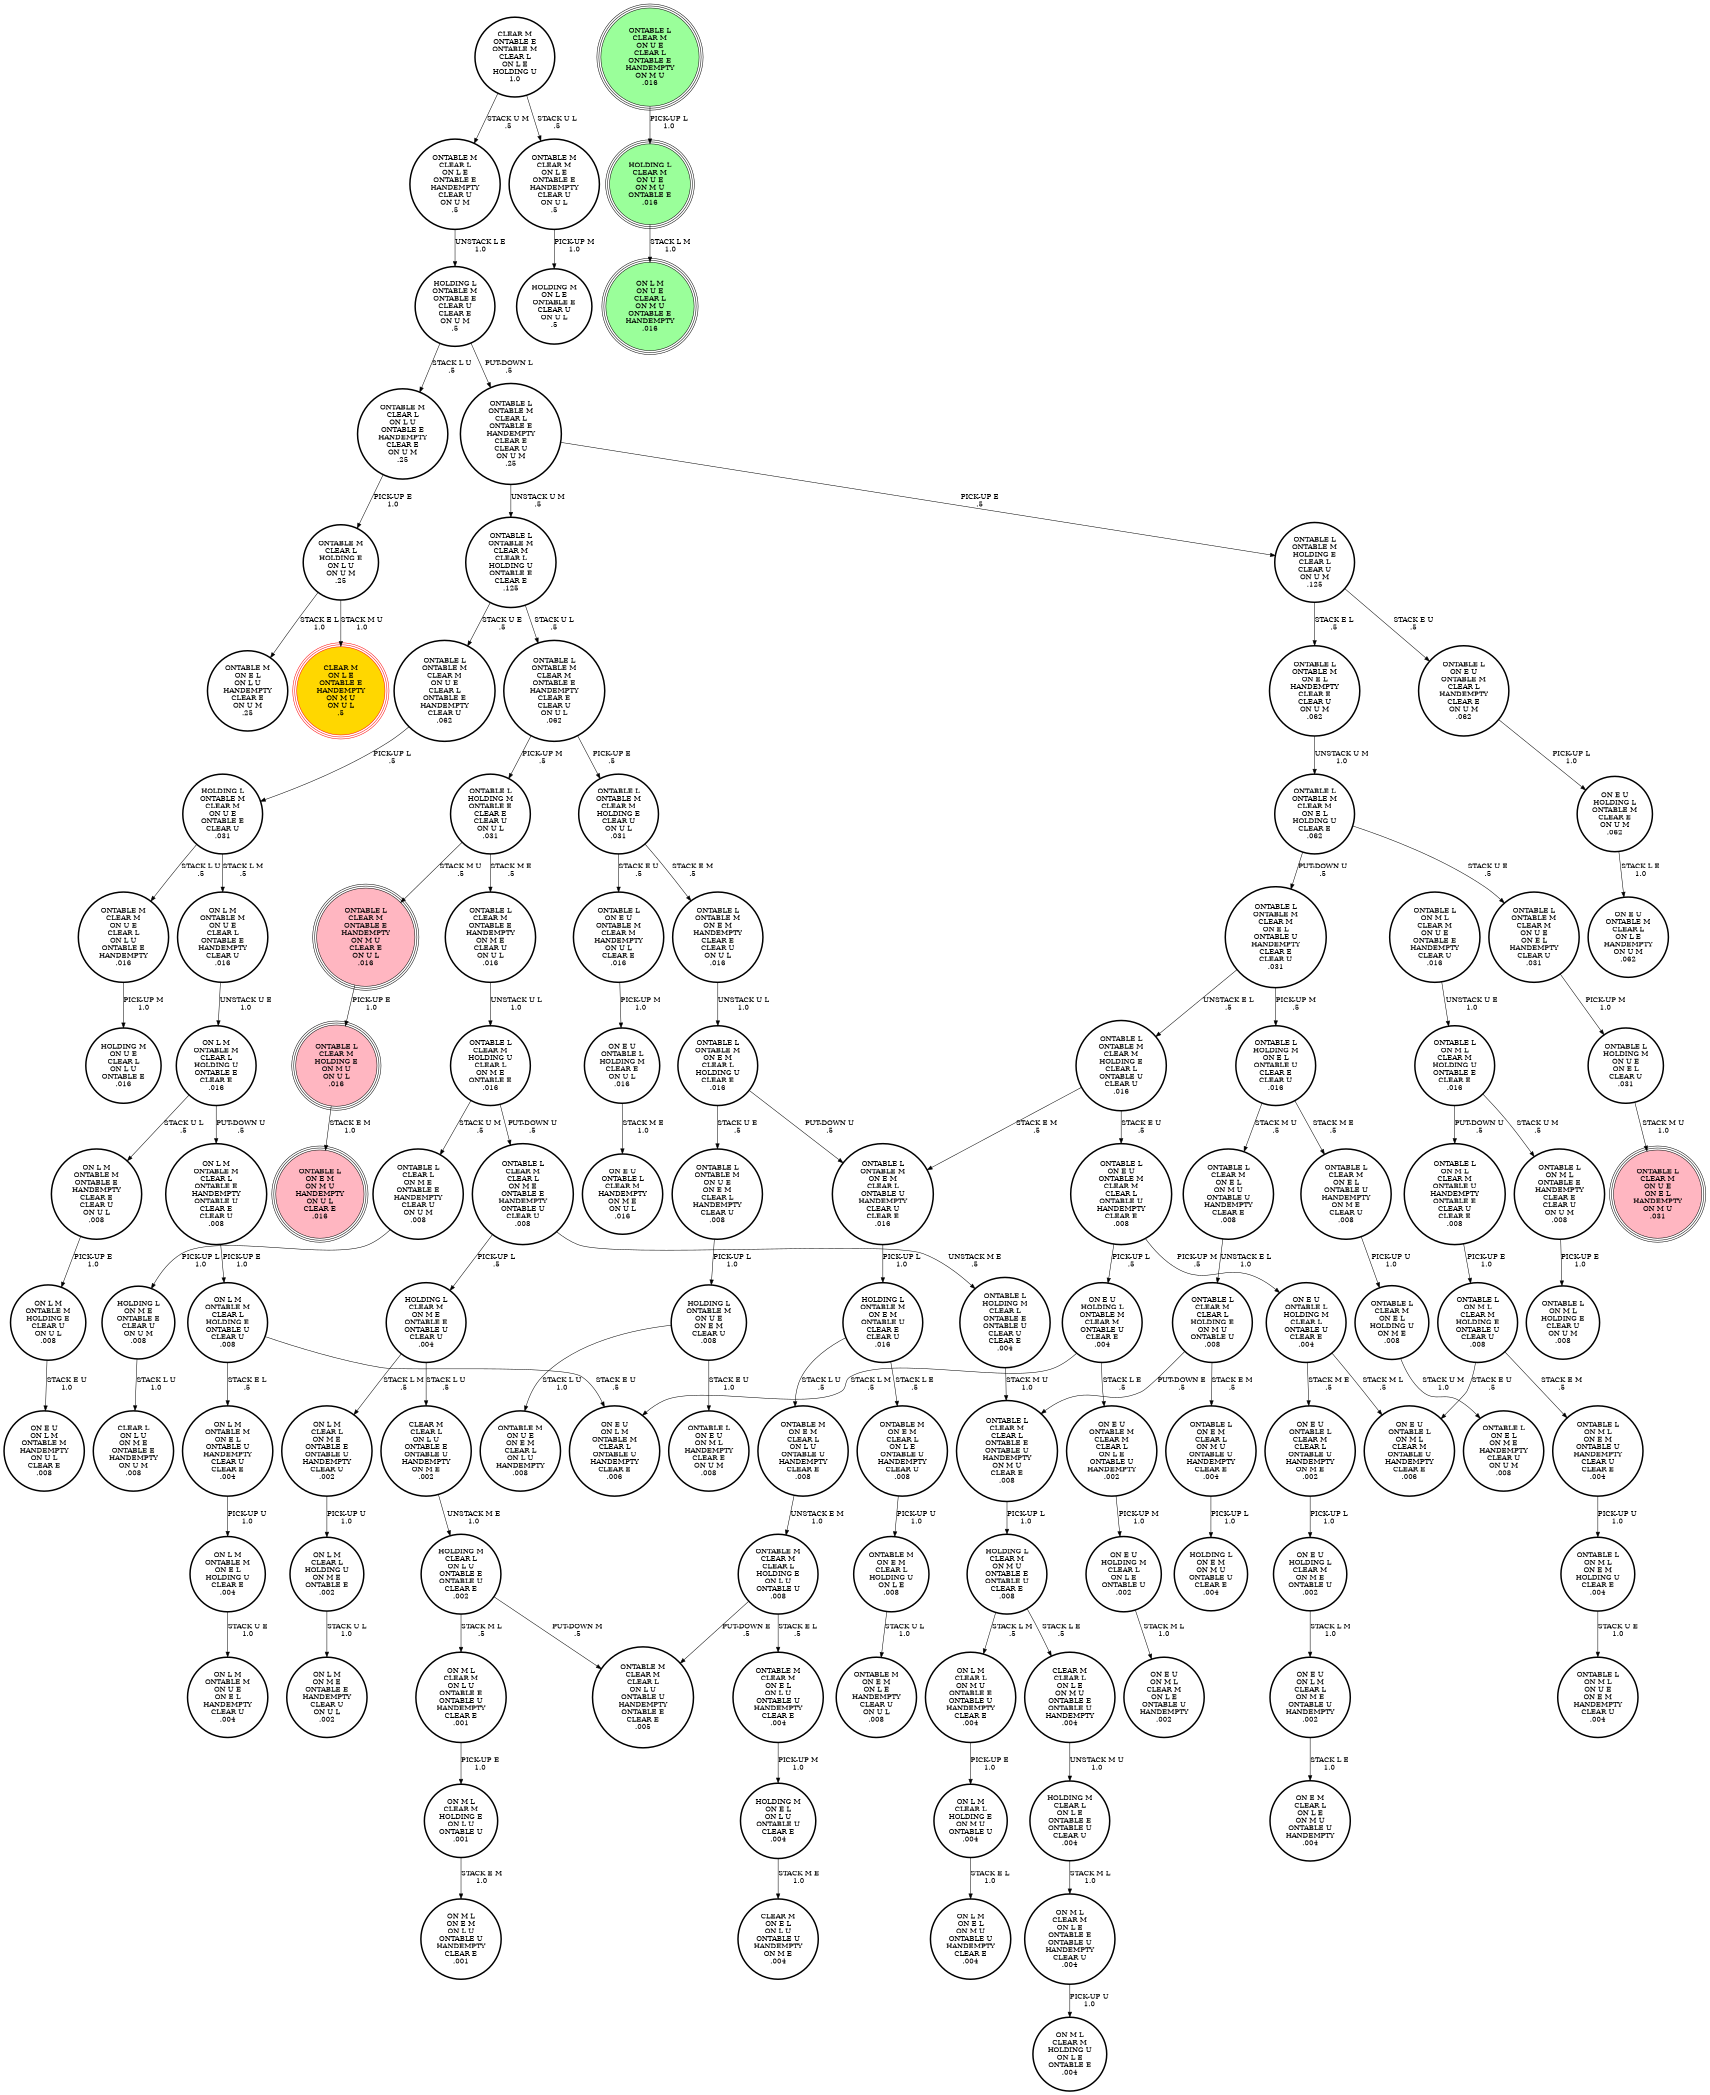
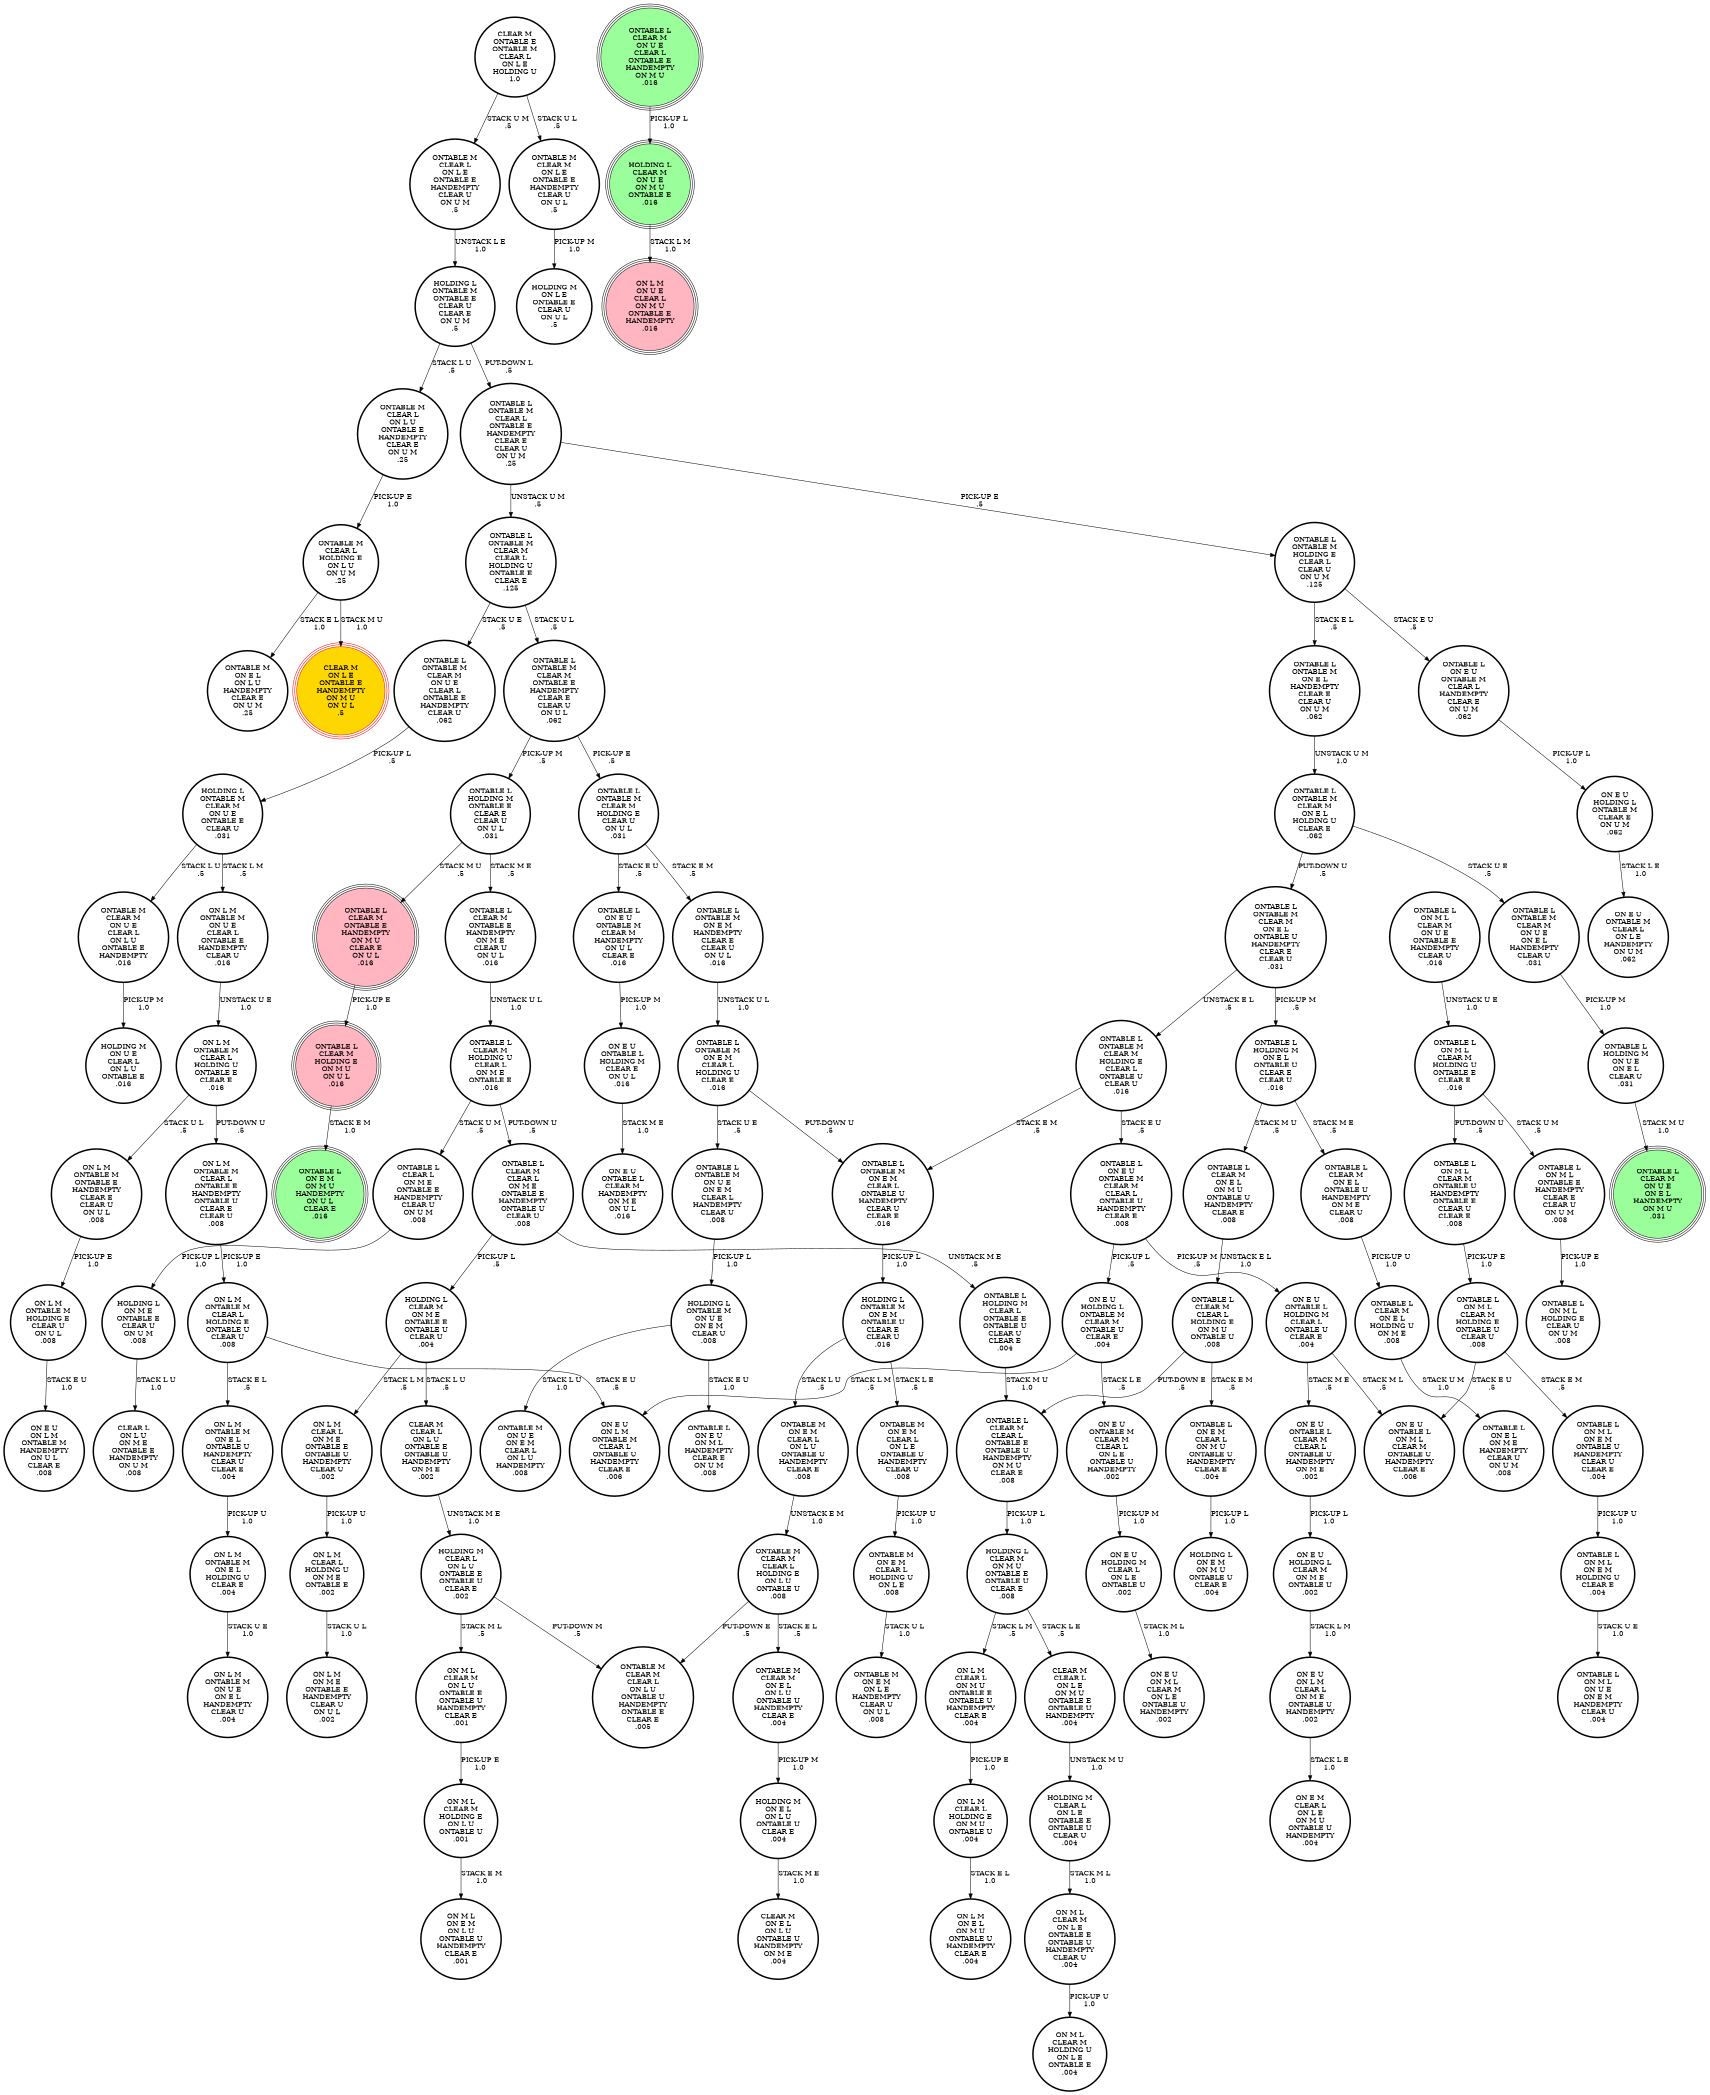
(650, 306) -> (650, 306)
(320, 1194) -> (320, 1194)
(1658, 1194) -> (1658, 1194)
